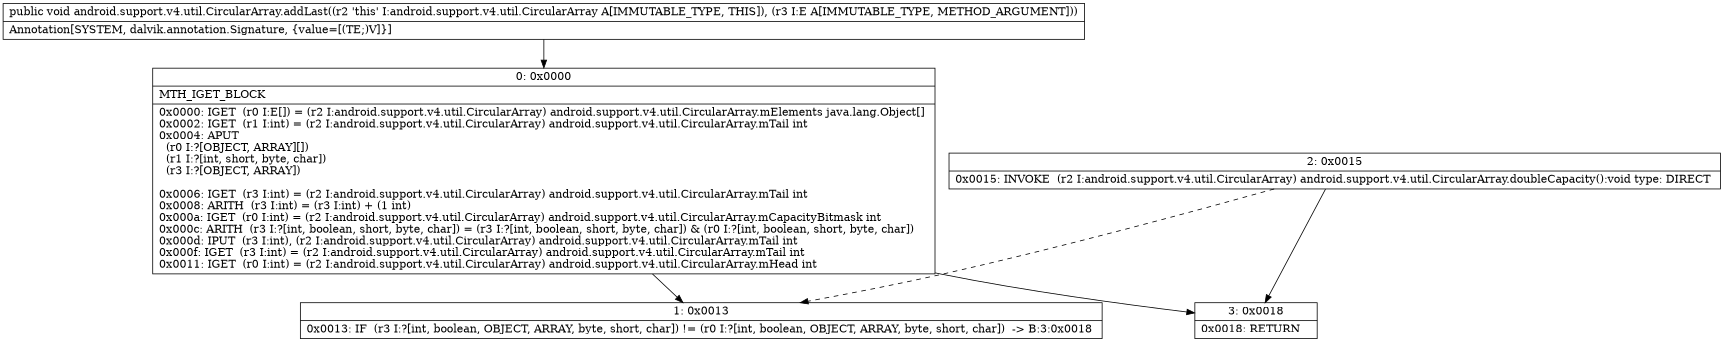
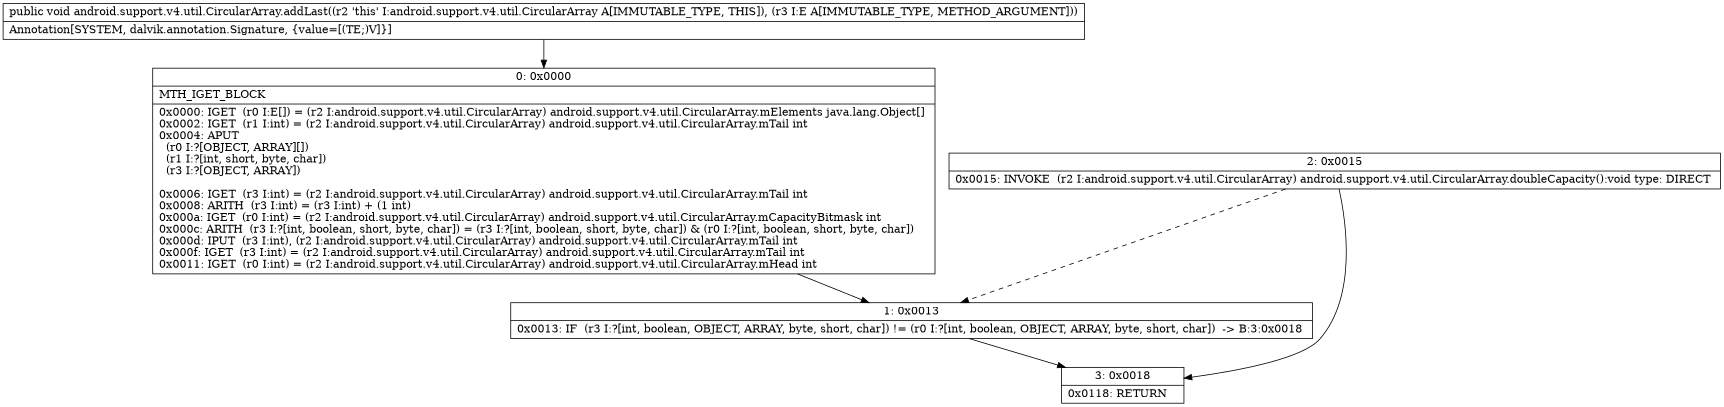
(1061, 295) -> (1013, 352)
(1256, 329) -> (1123, 394)
